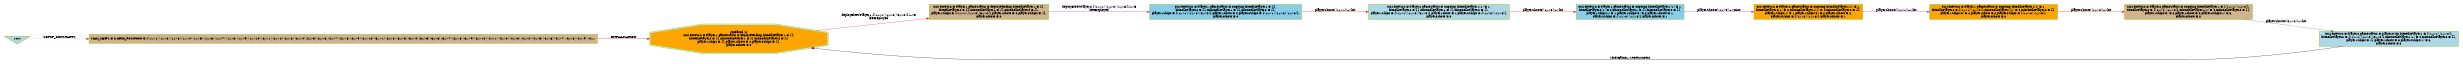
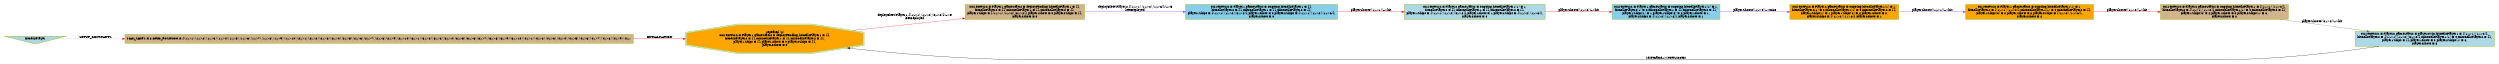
(17, 39) -> (35, 39)
